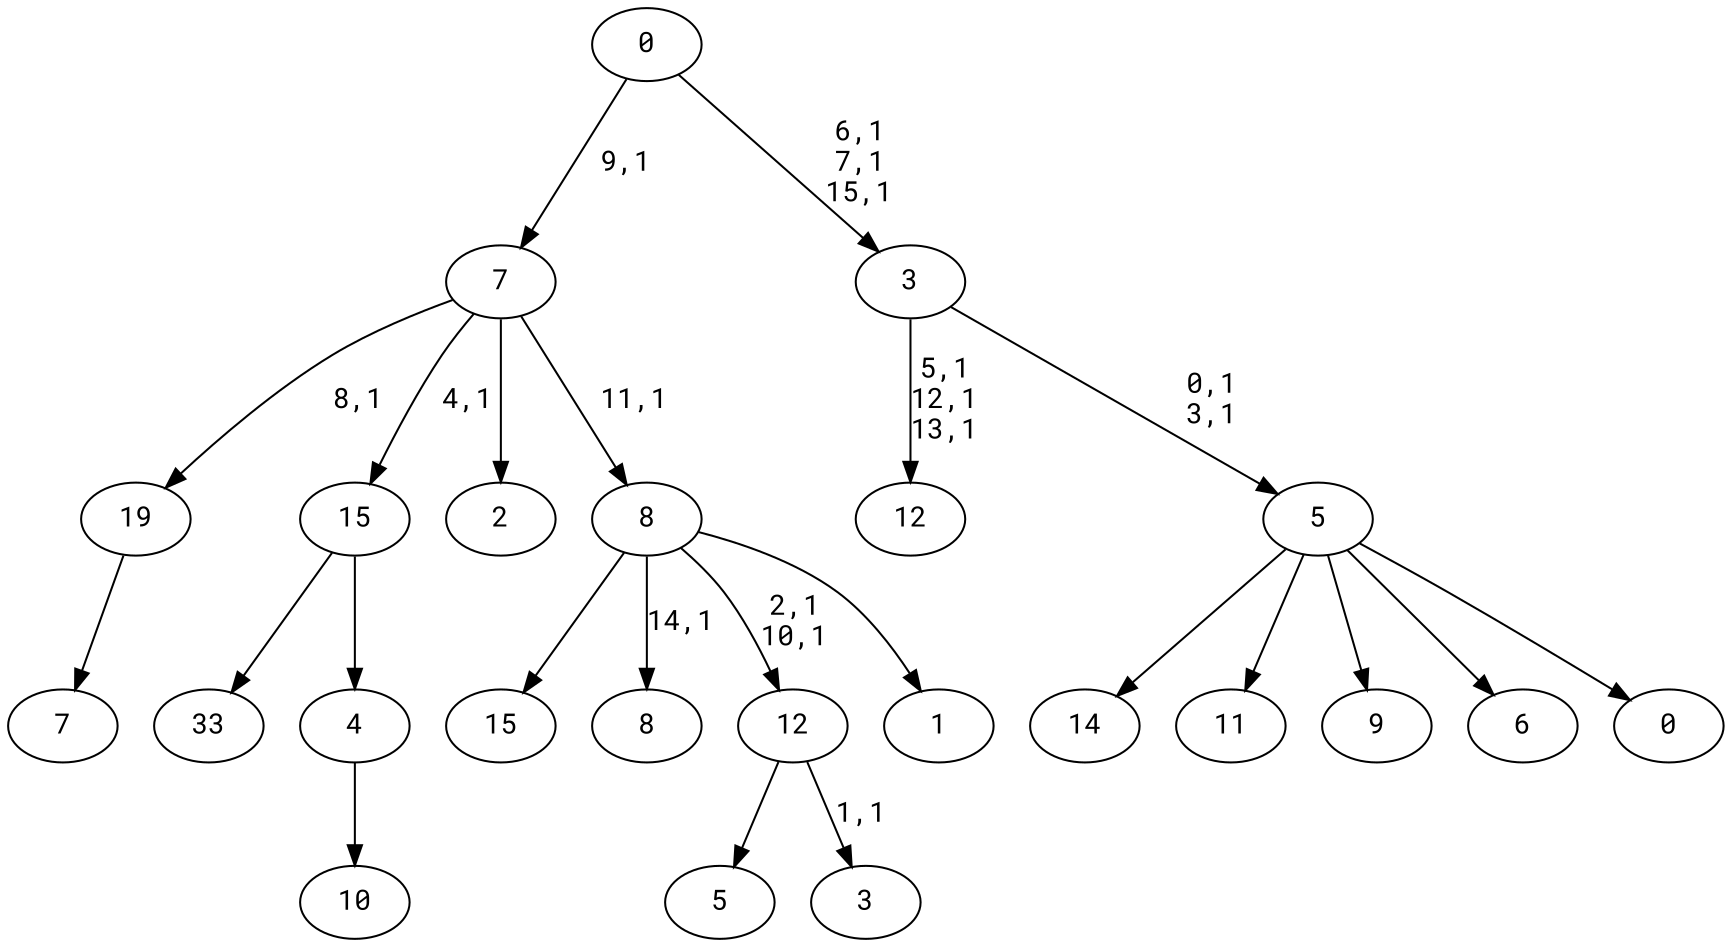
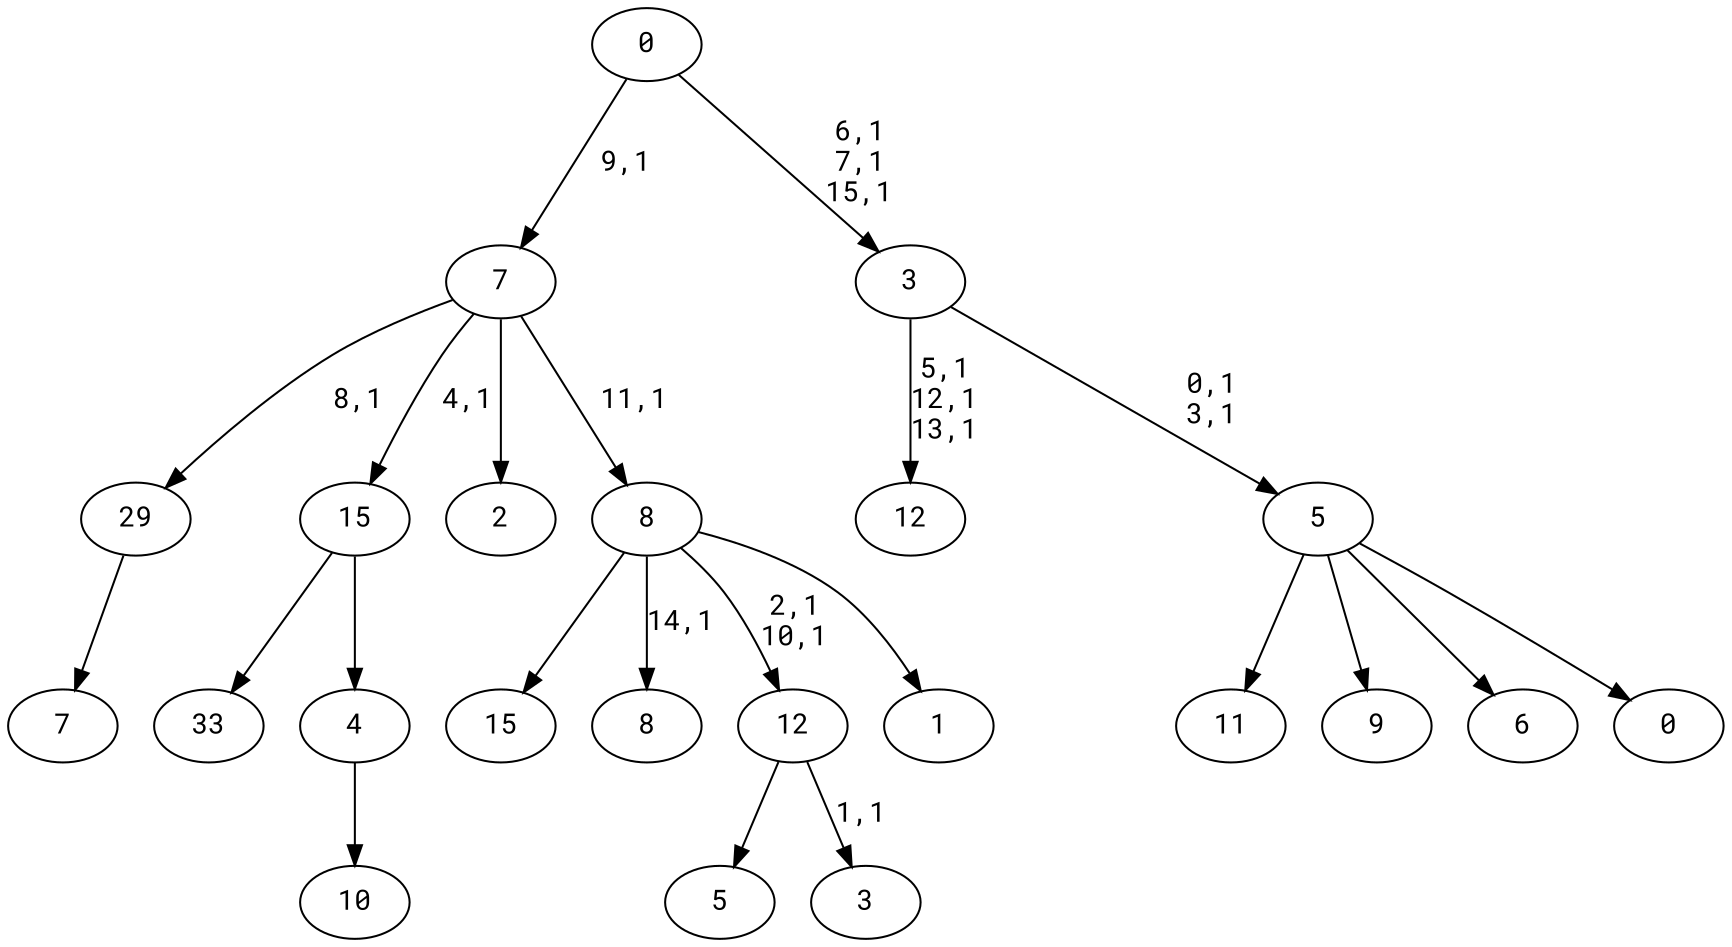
(136, 519) -> (136, 519)
(1085, 726) -> none
